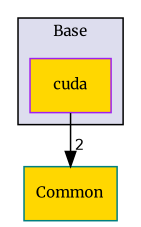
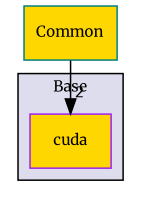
(71, 134) -> (71, 83)
